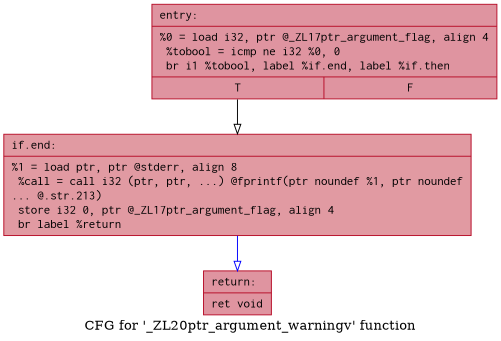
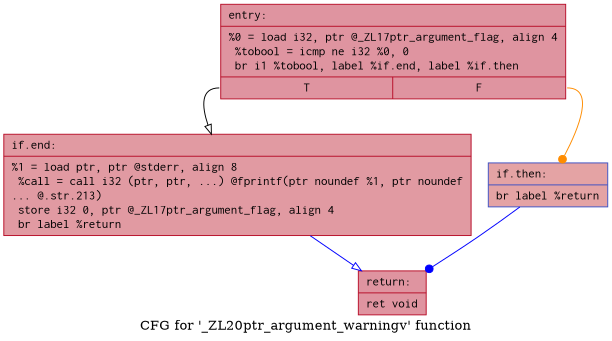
none -> (548, 185)
